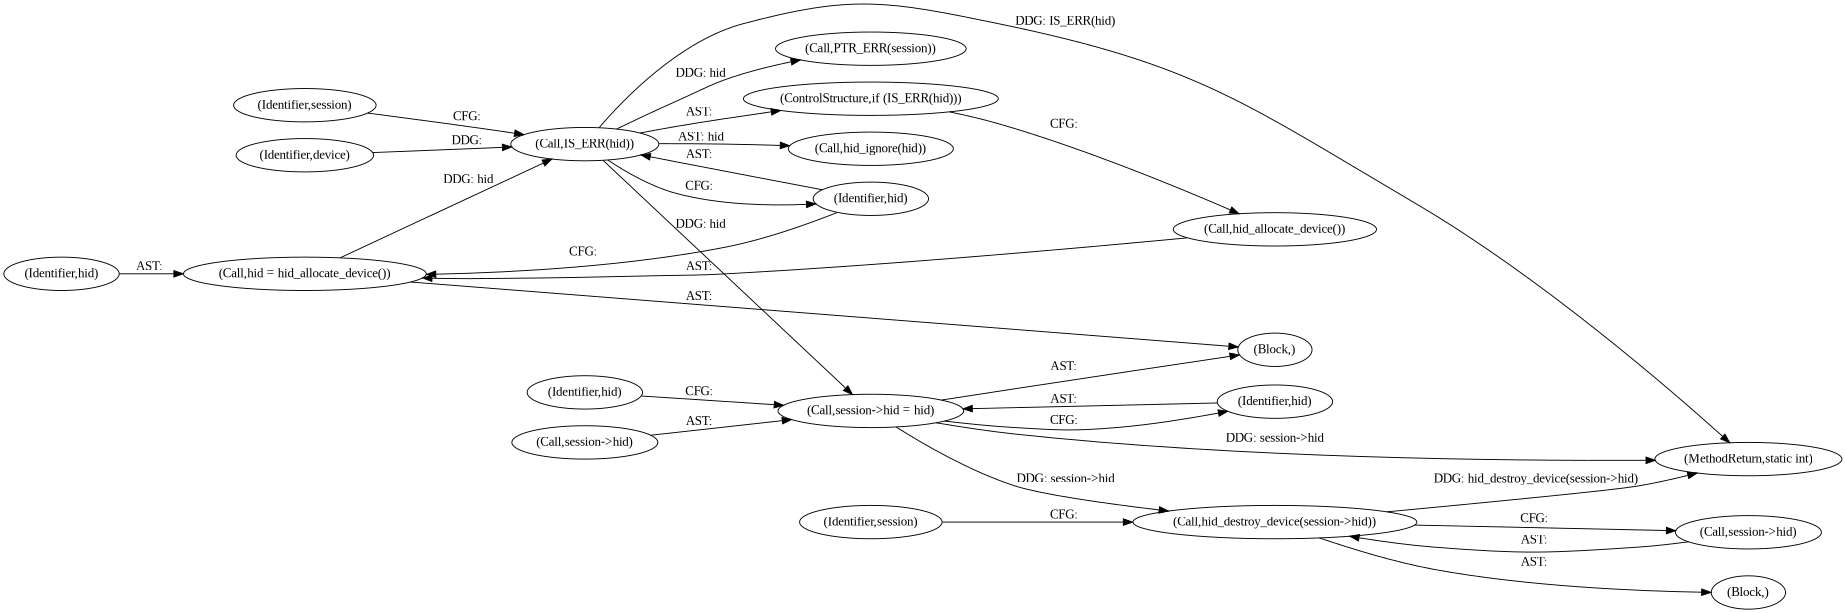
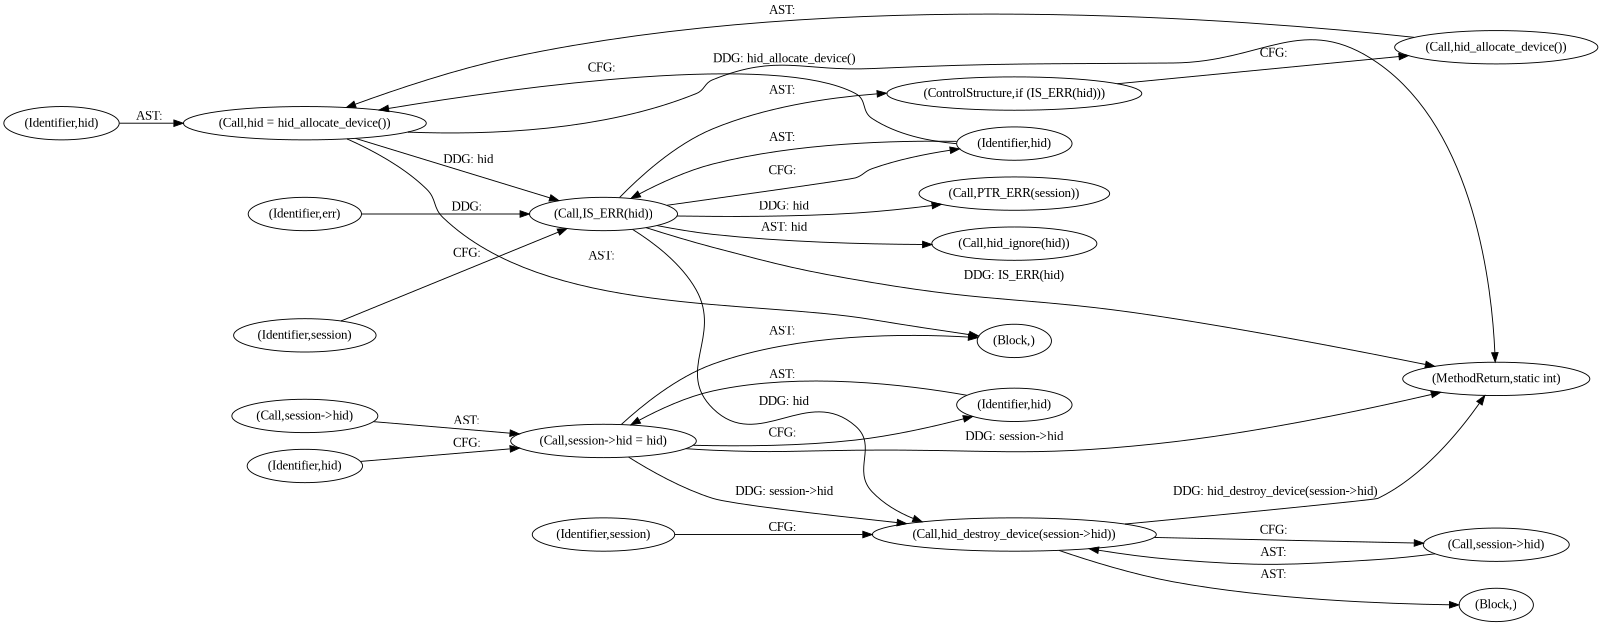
none -> (1052, 64)
(305, 155) -> (305, 214)
(718, 268) -> (738, 422)
